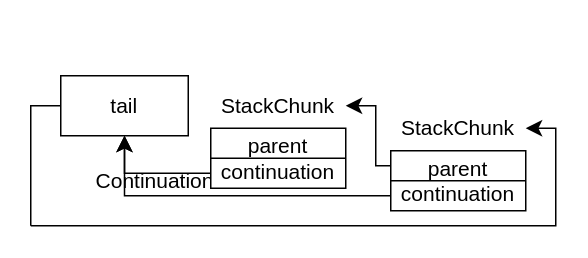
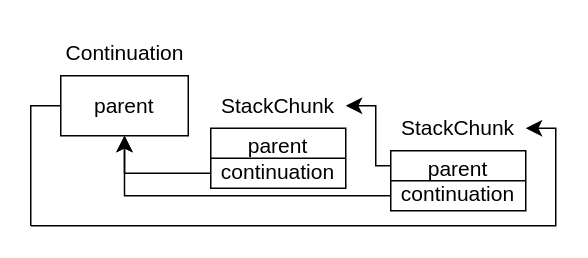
(125, 106) -> (125, 106)
(155, 181) -> (125, 53)
